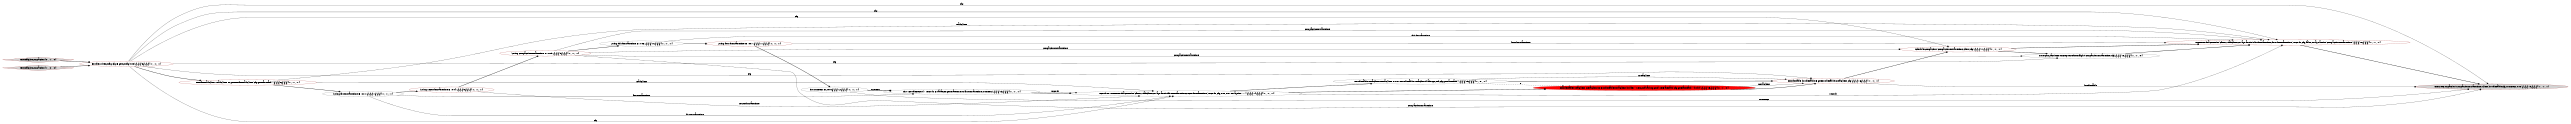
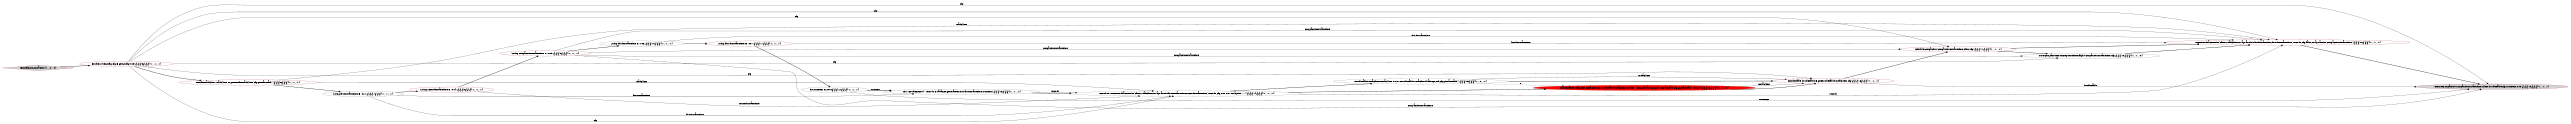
(38, 60) -> none
